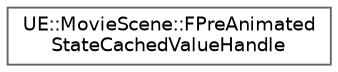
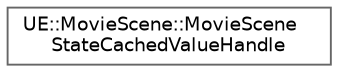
(169, 36) -> (169, 36)
